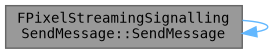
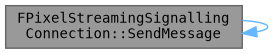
(124, 27) -> (124, 27)
